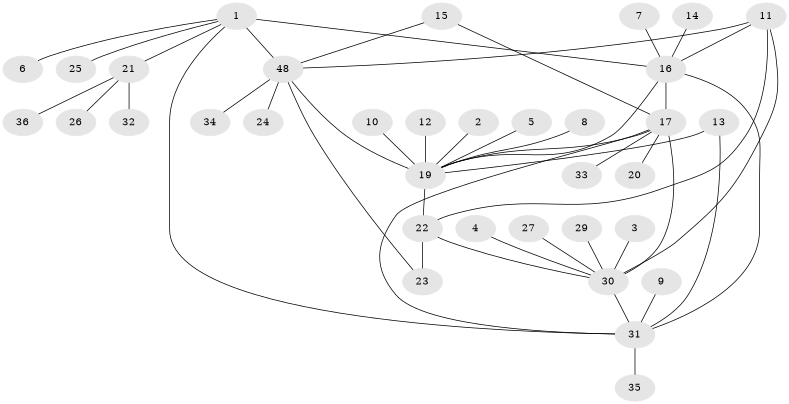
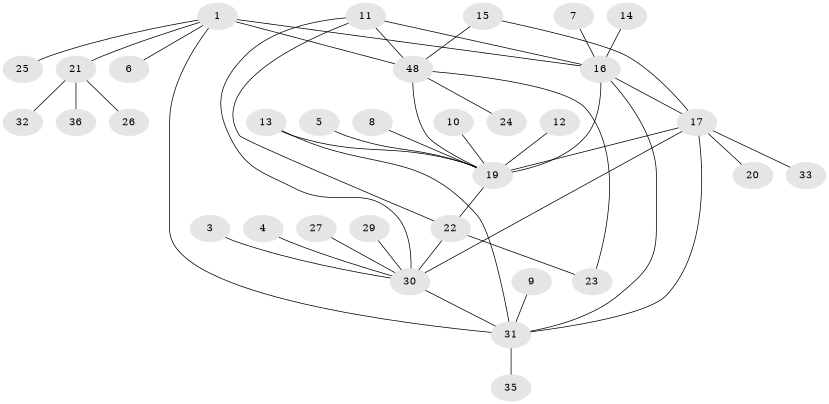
(210, 122) -> none
(479, 122) -> none
